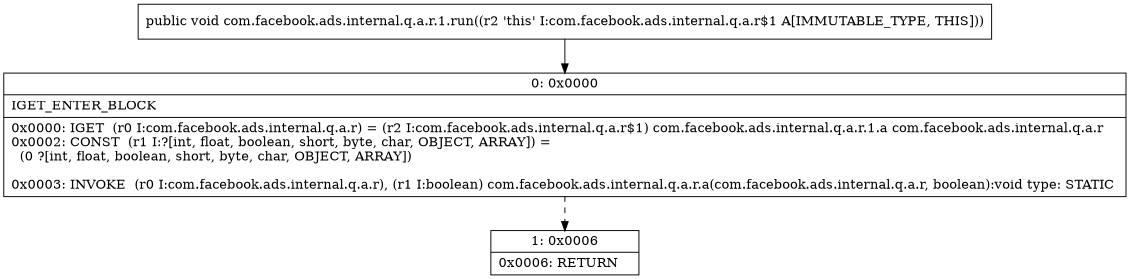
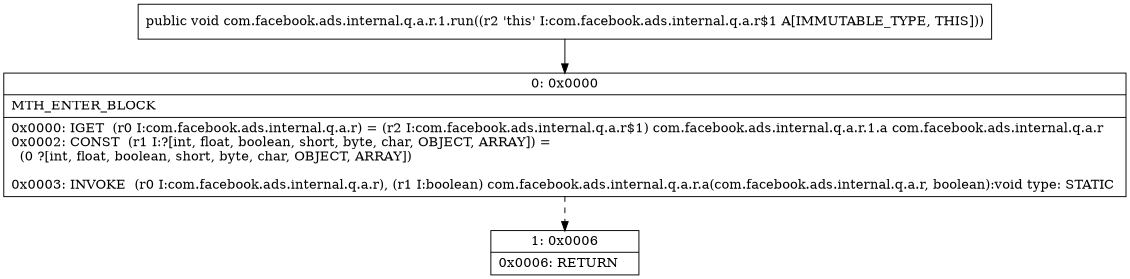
(84, 106) -> (84, 106)
